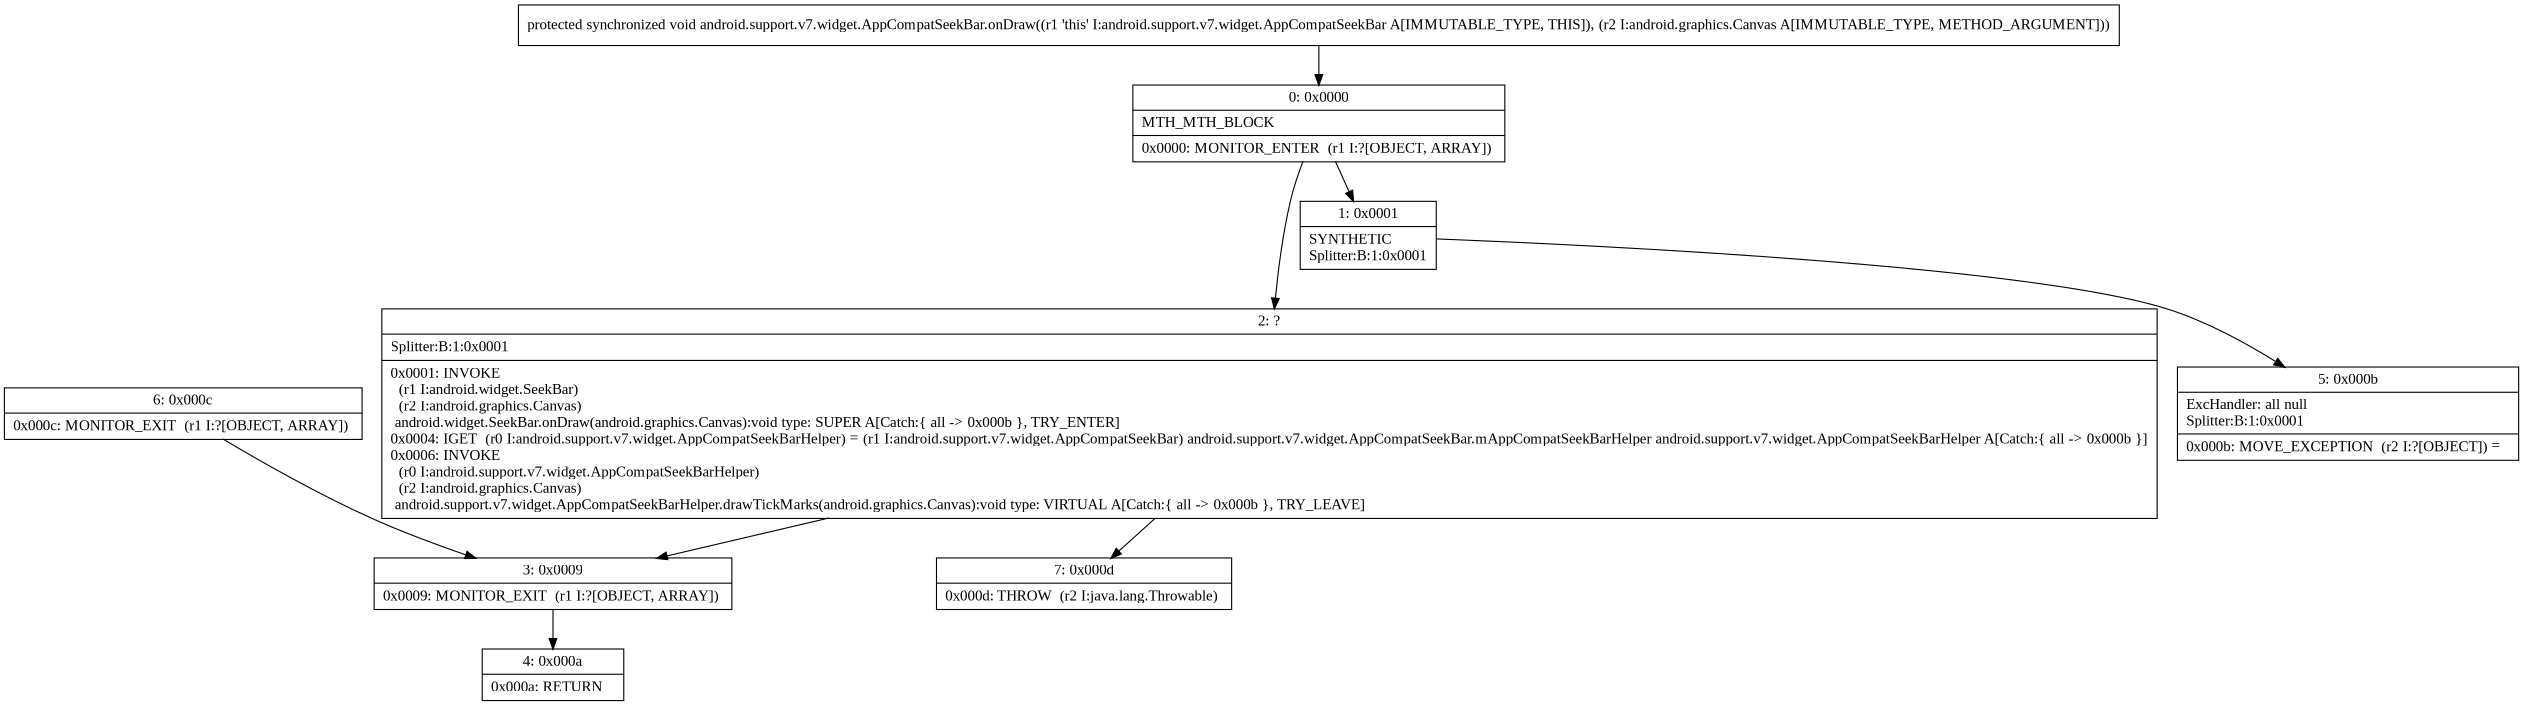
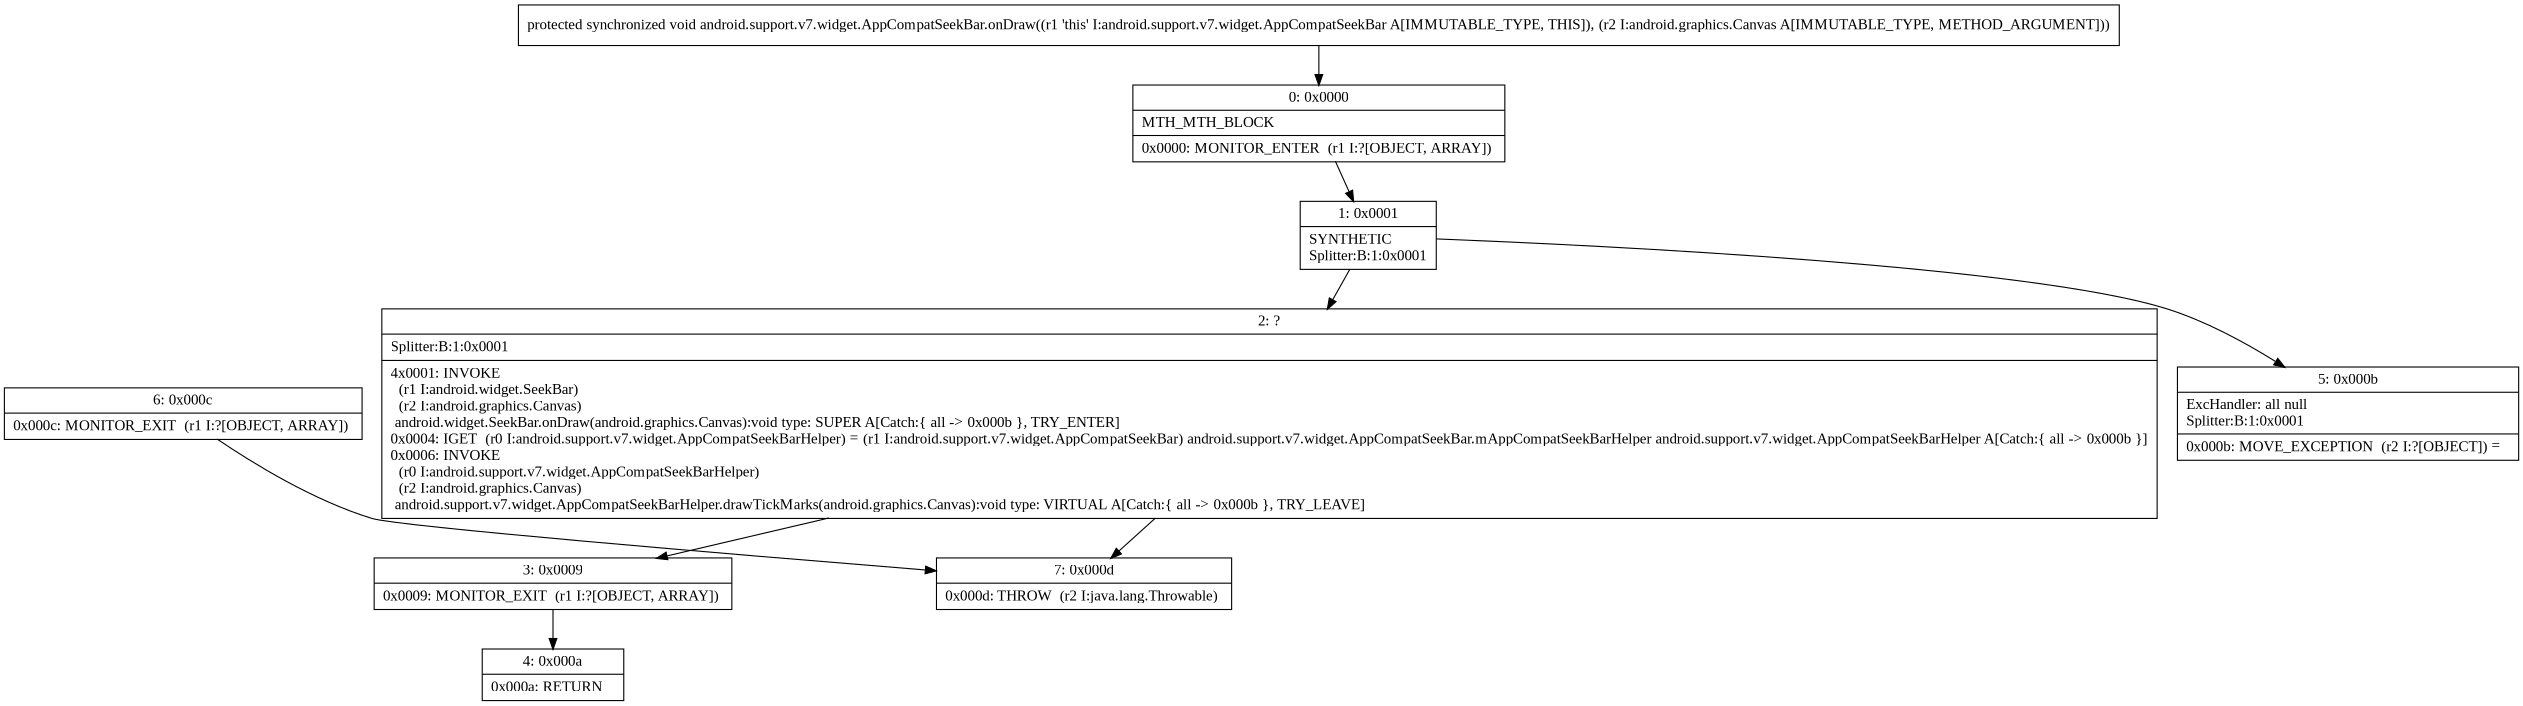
(1285, 229) -> (1341, 284)
(450, 373) -> (450, 373)
(341, 504) -> (561, 539)
